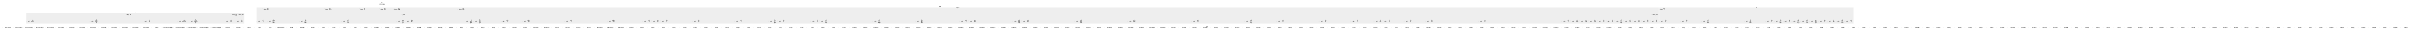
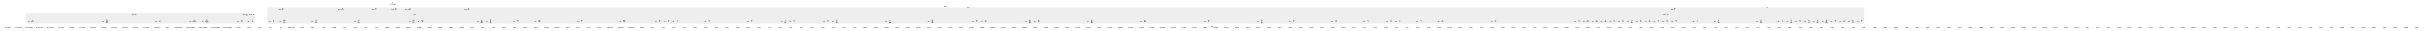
none -> (157, 28)
